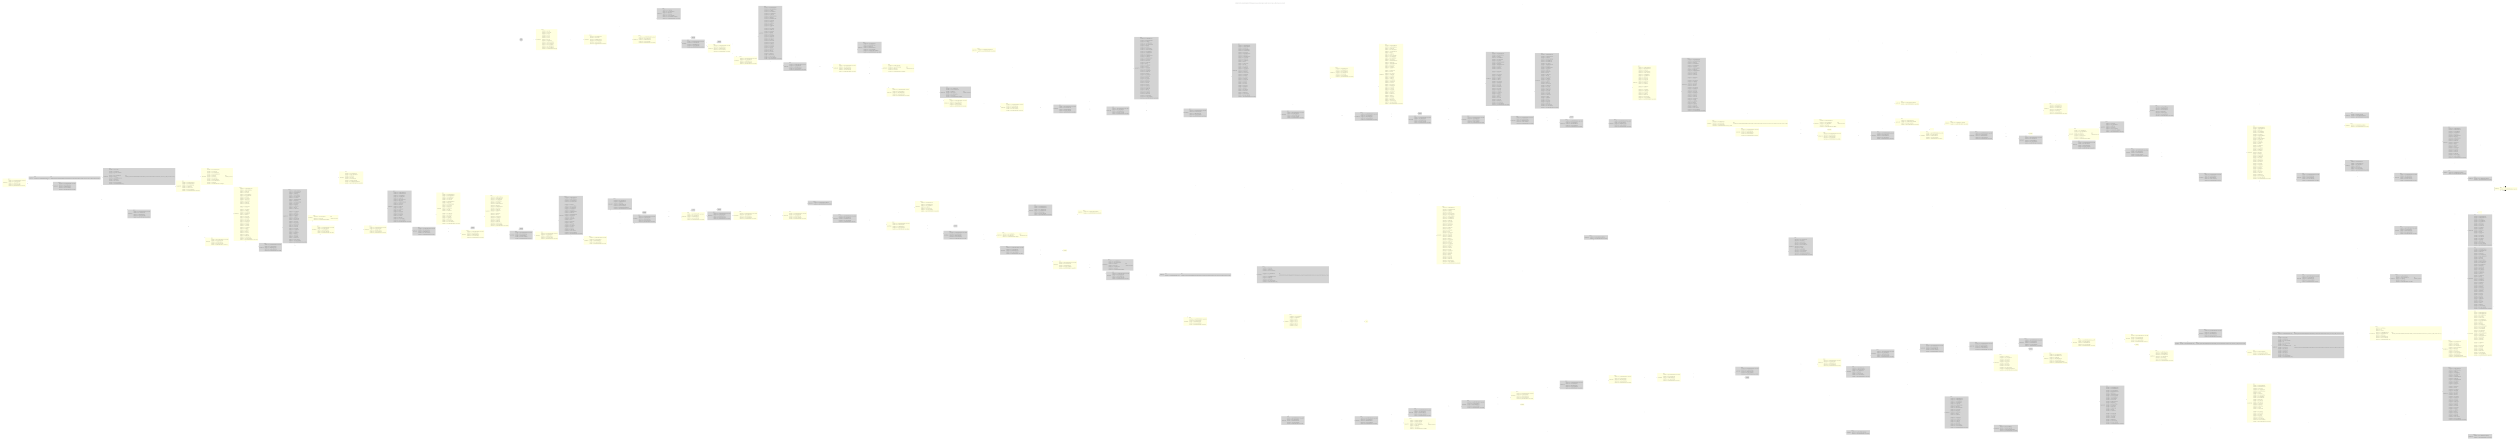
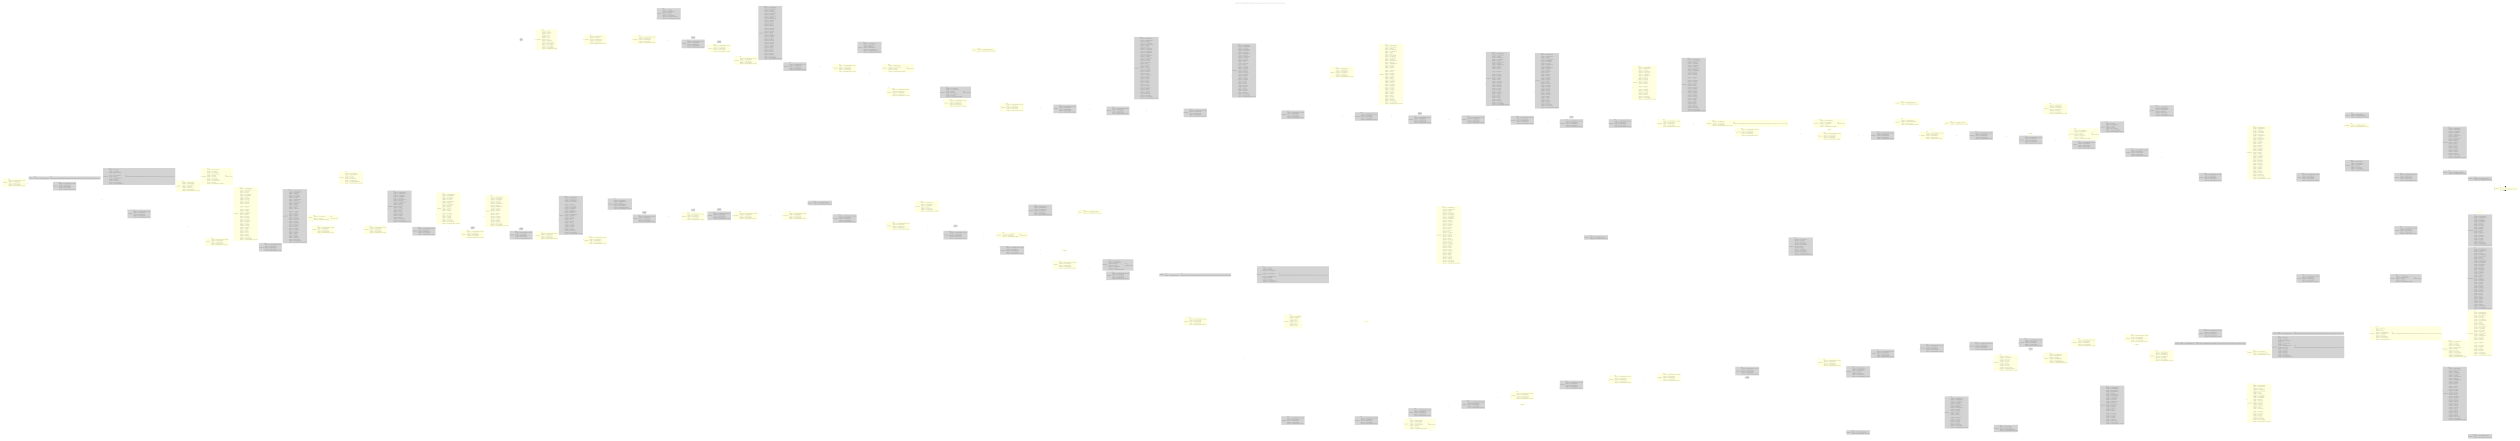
none -> (1669, 123)
